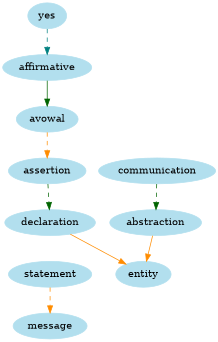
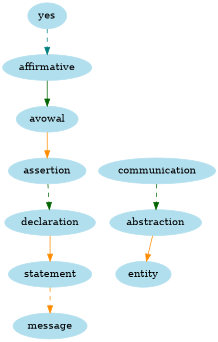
(47, 142) -> (47, 142)
(95, 247) -> (50, 245)
